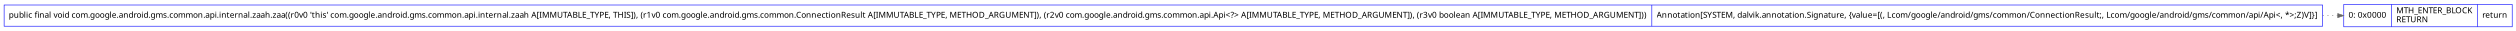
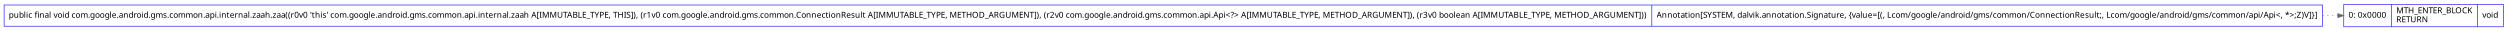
(2495, 15) -> (2490, 15)
